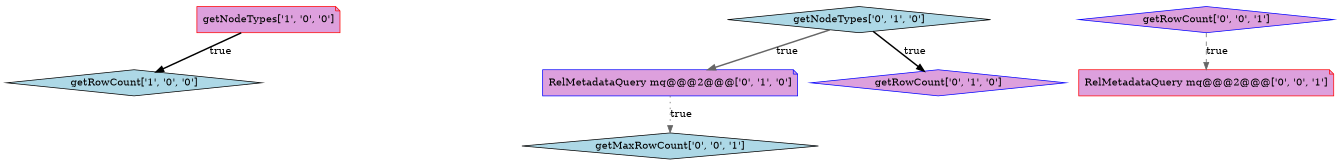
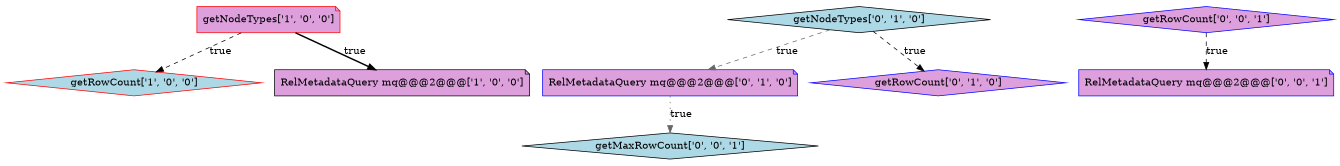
(1206, 48) -> (1206, 48)
(772, 49) -> (772, 49)
(896, 49) -> (896, 49)
(202, 51) -> (202, 51)
(134, 83) -> (134, 83)
none -> (402, 83)
(1206, 83) -> (1206, 83)
